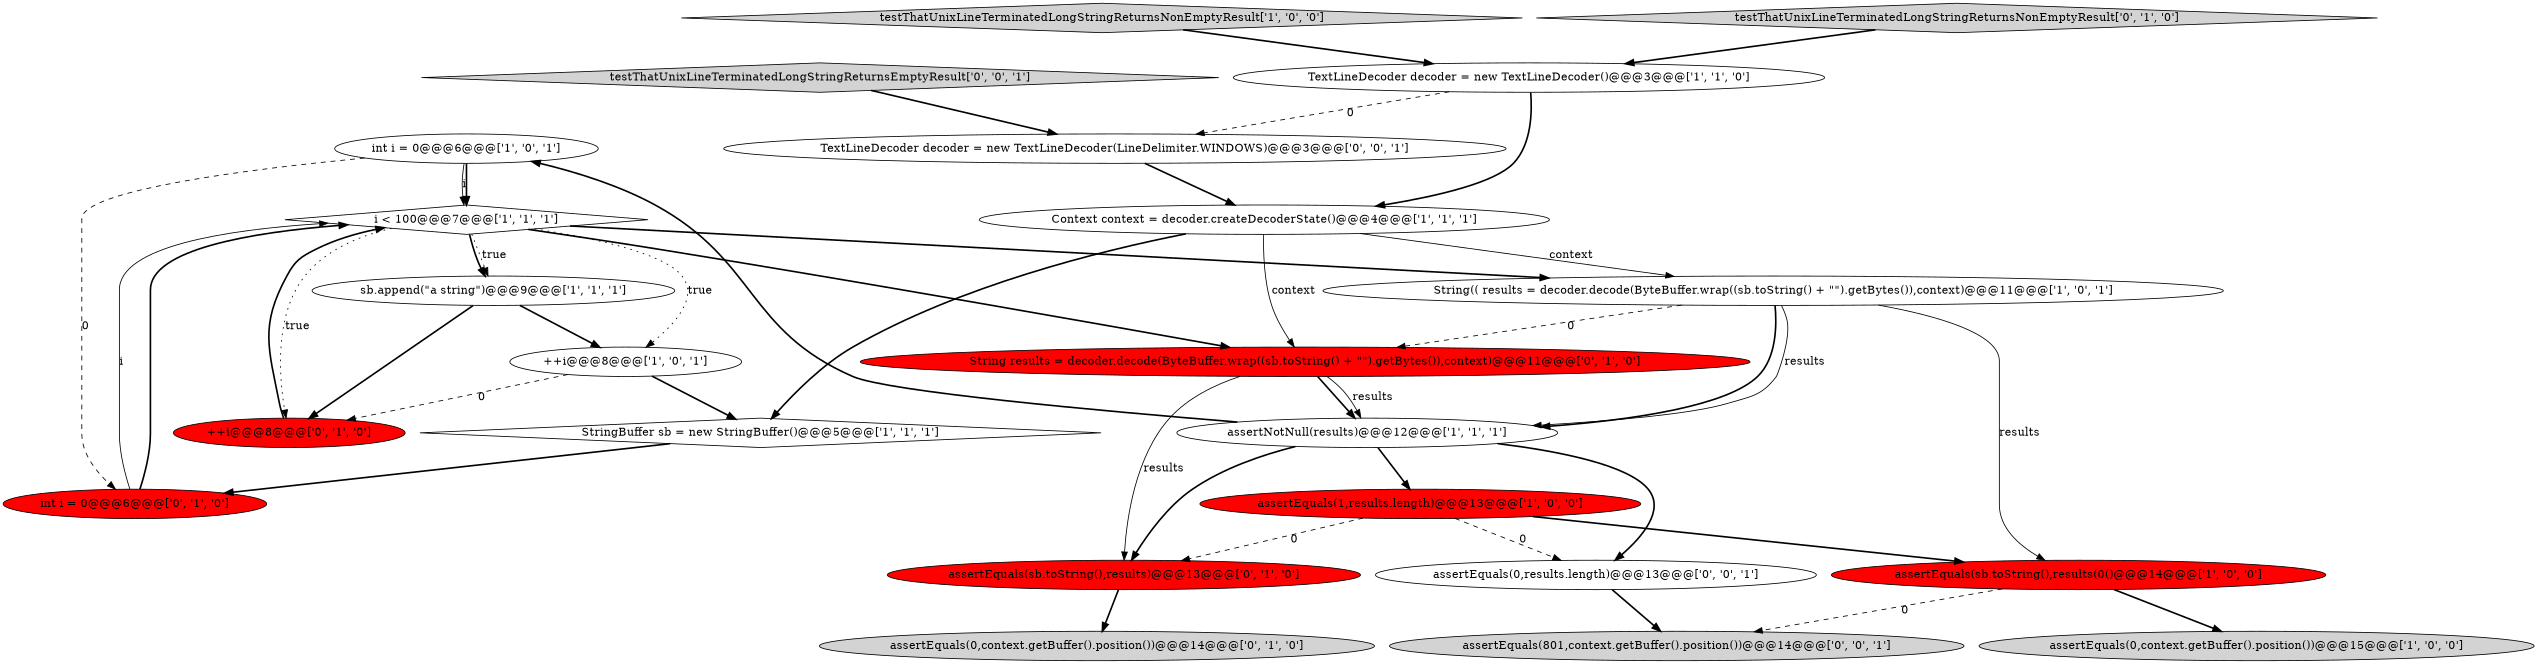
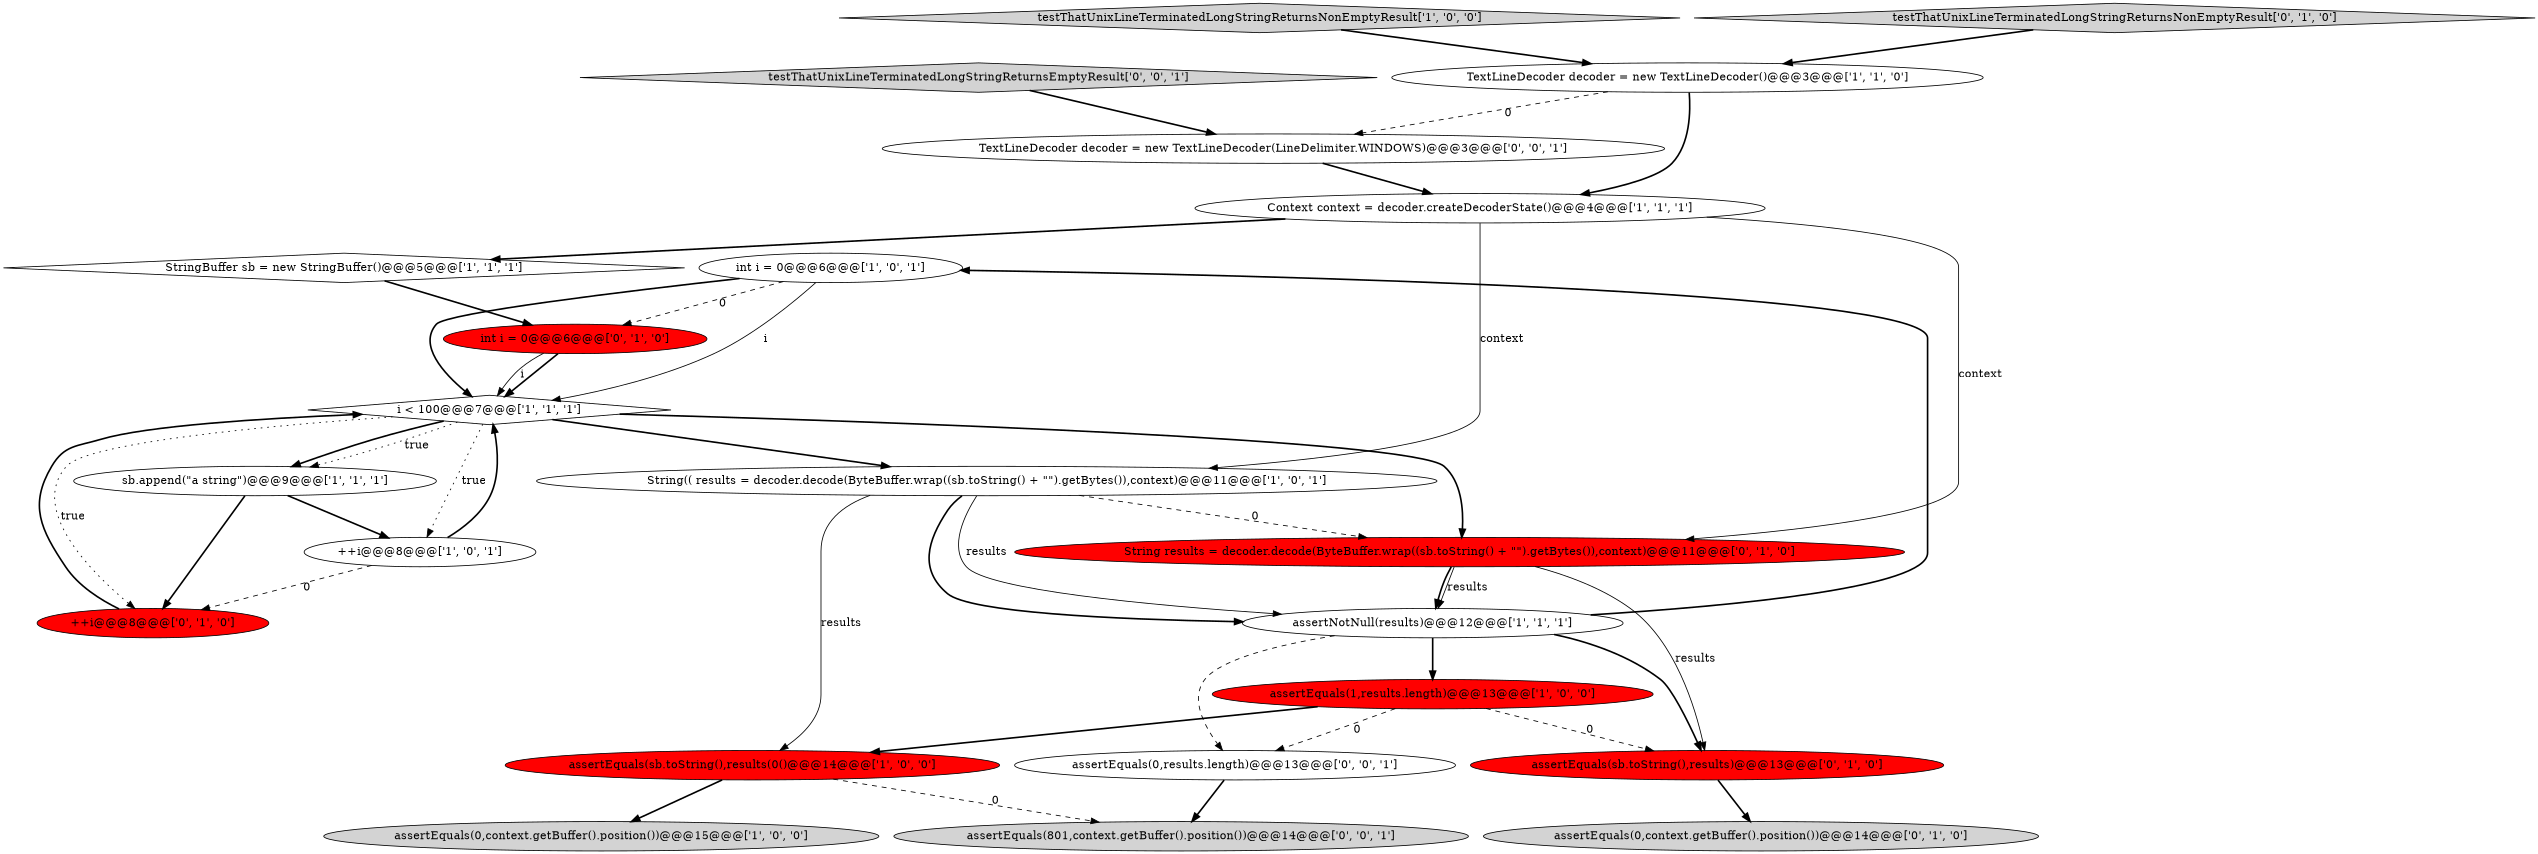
(690, 396) -> (491, 494)
(1614, 468) -> (1233, 661)
